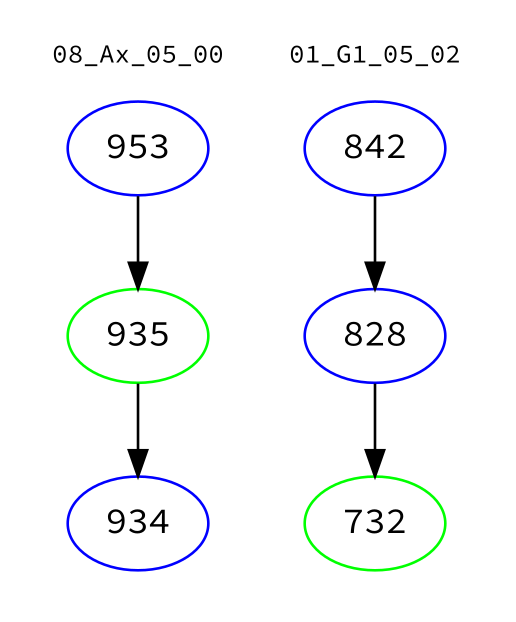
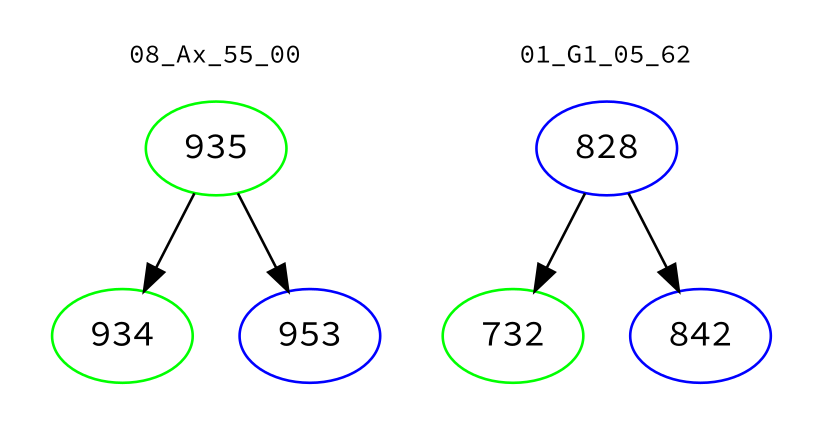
(139, 56) -> (216, 56)
(376, 56) -> (607, 56)
(138, 229) -> (257, 231)
(375, 229) -> (648, 231)
(138, 523) -> (122, 336)
